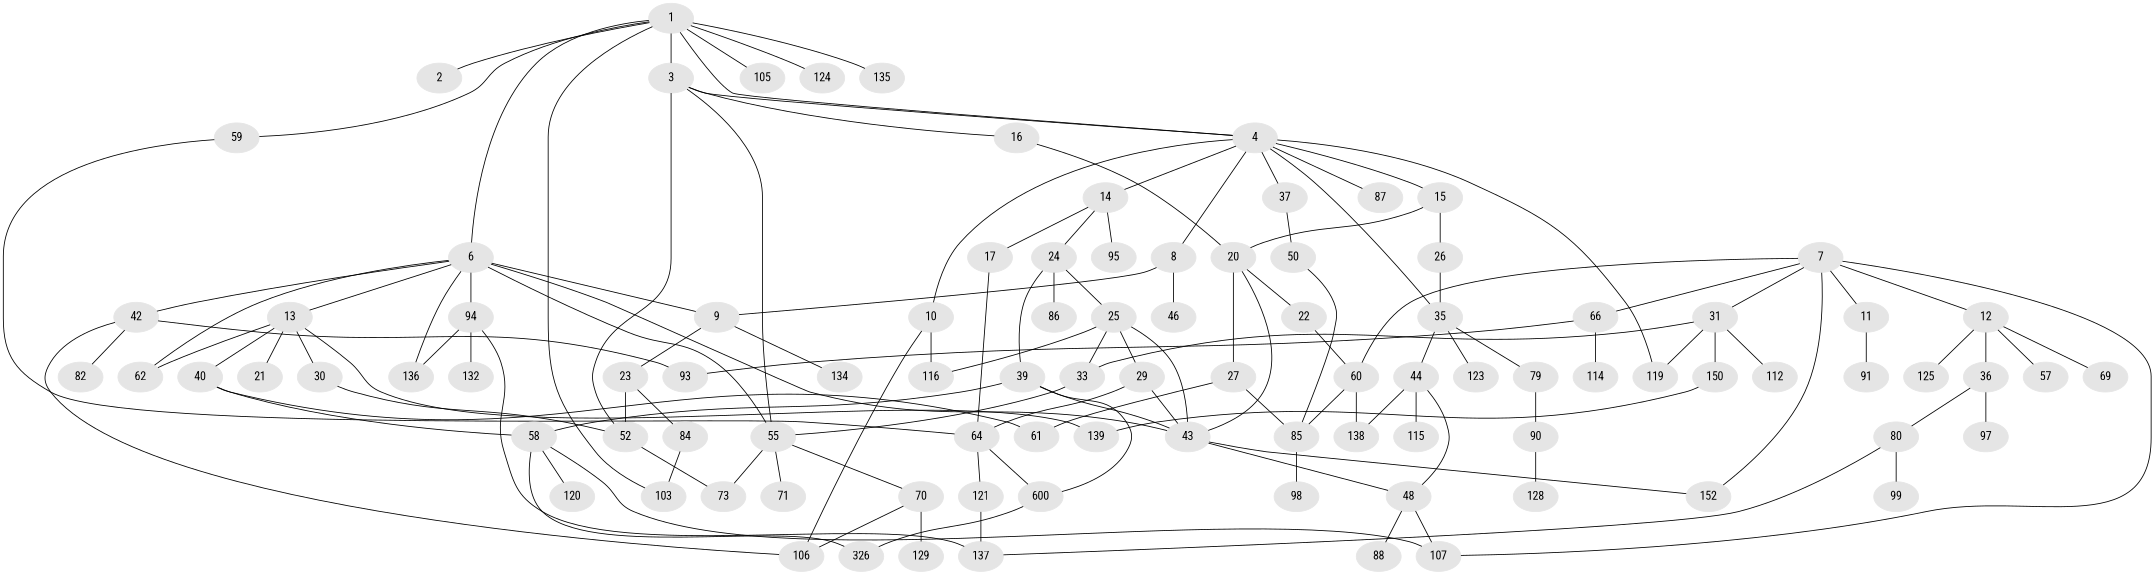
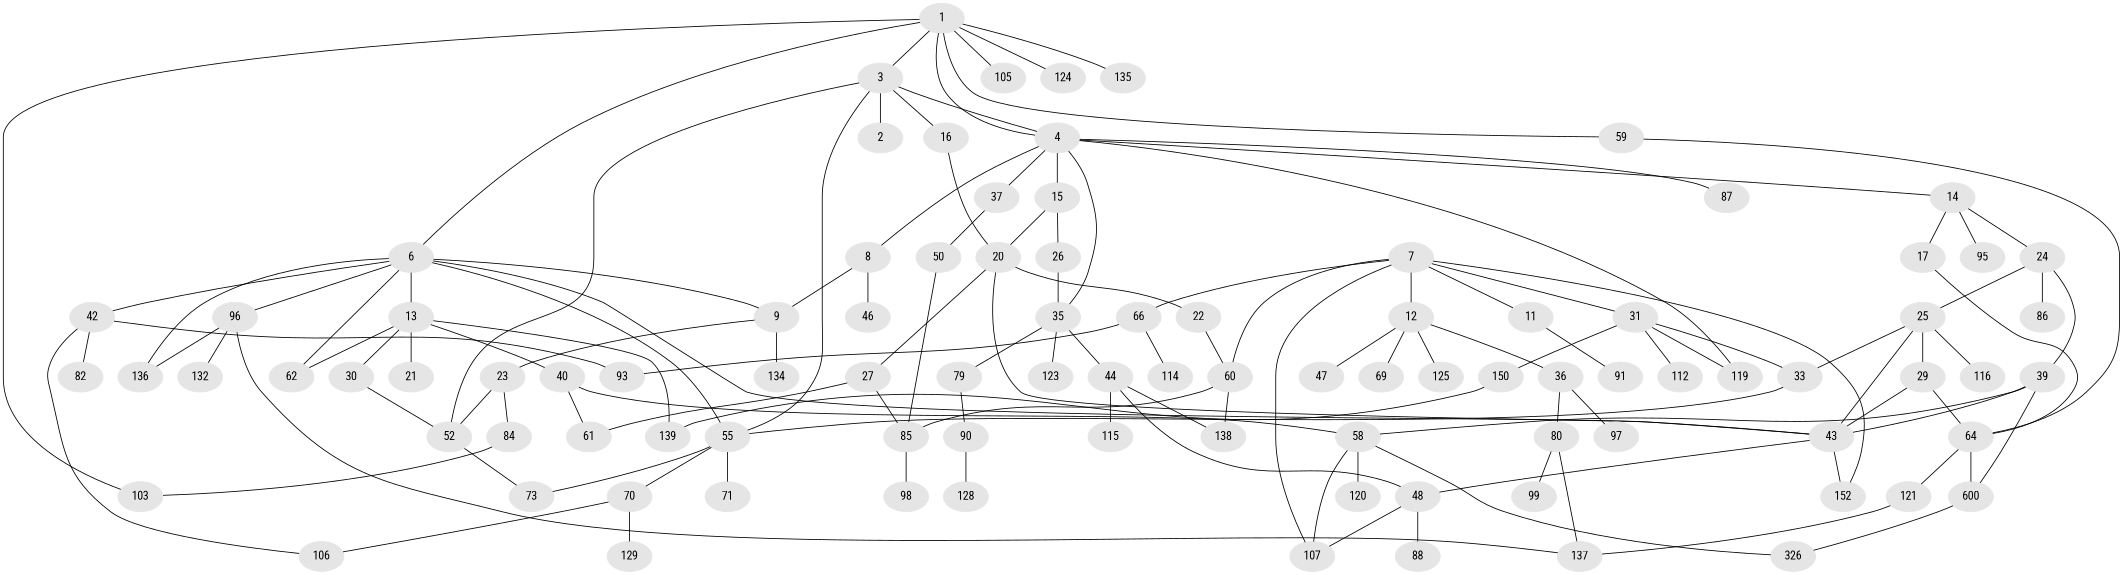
(524, 49) -> (880, 108)
(471, 317) -> (235, 317)
(931, 317) -> none
(2046, 377) -> (1321, 377)
